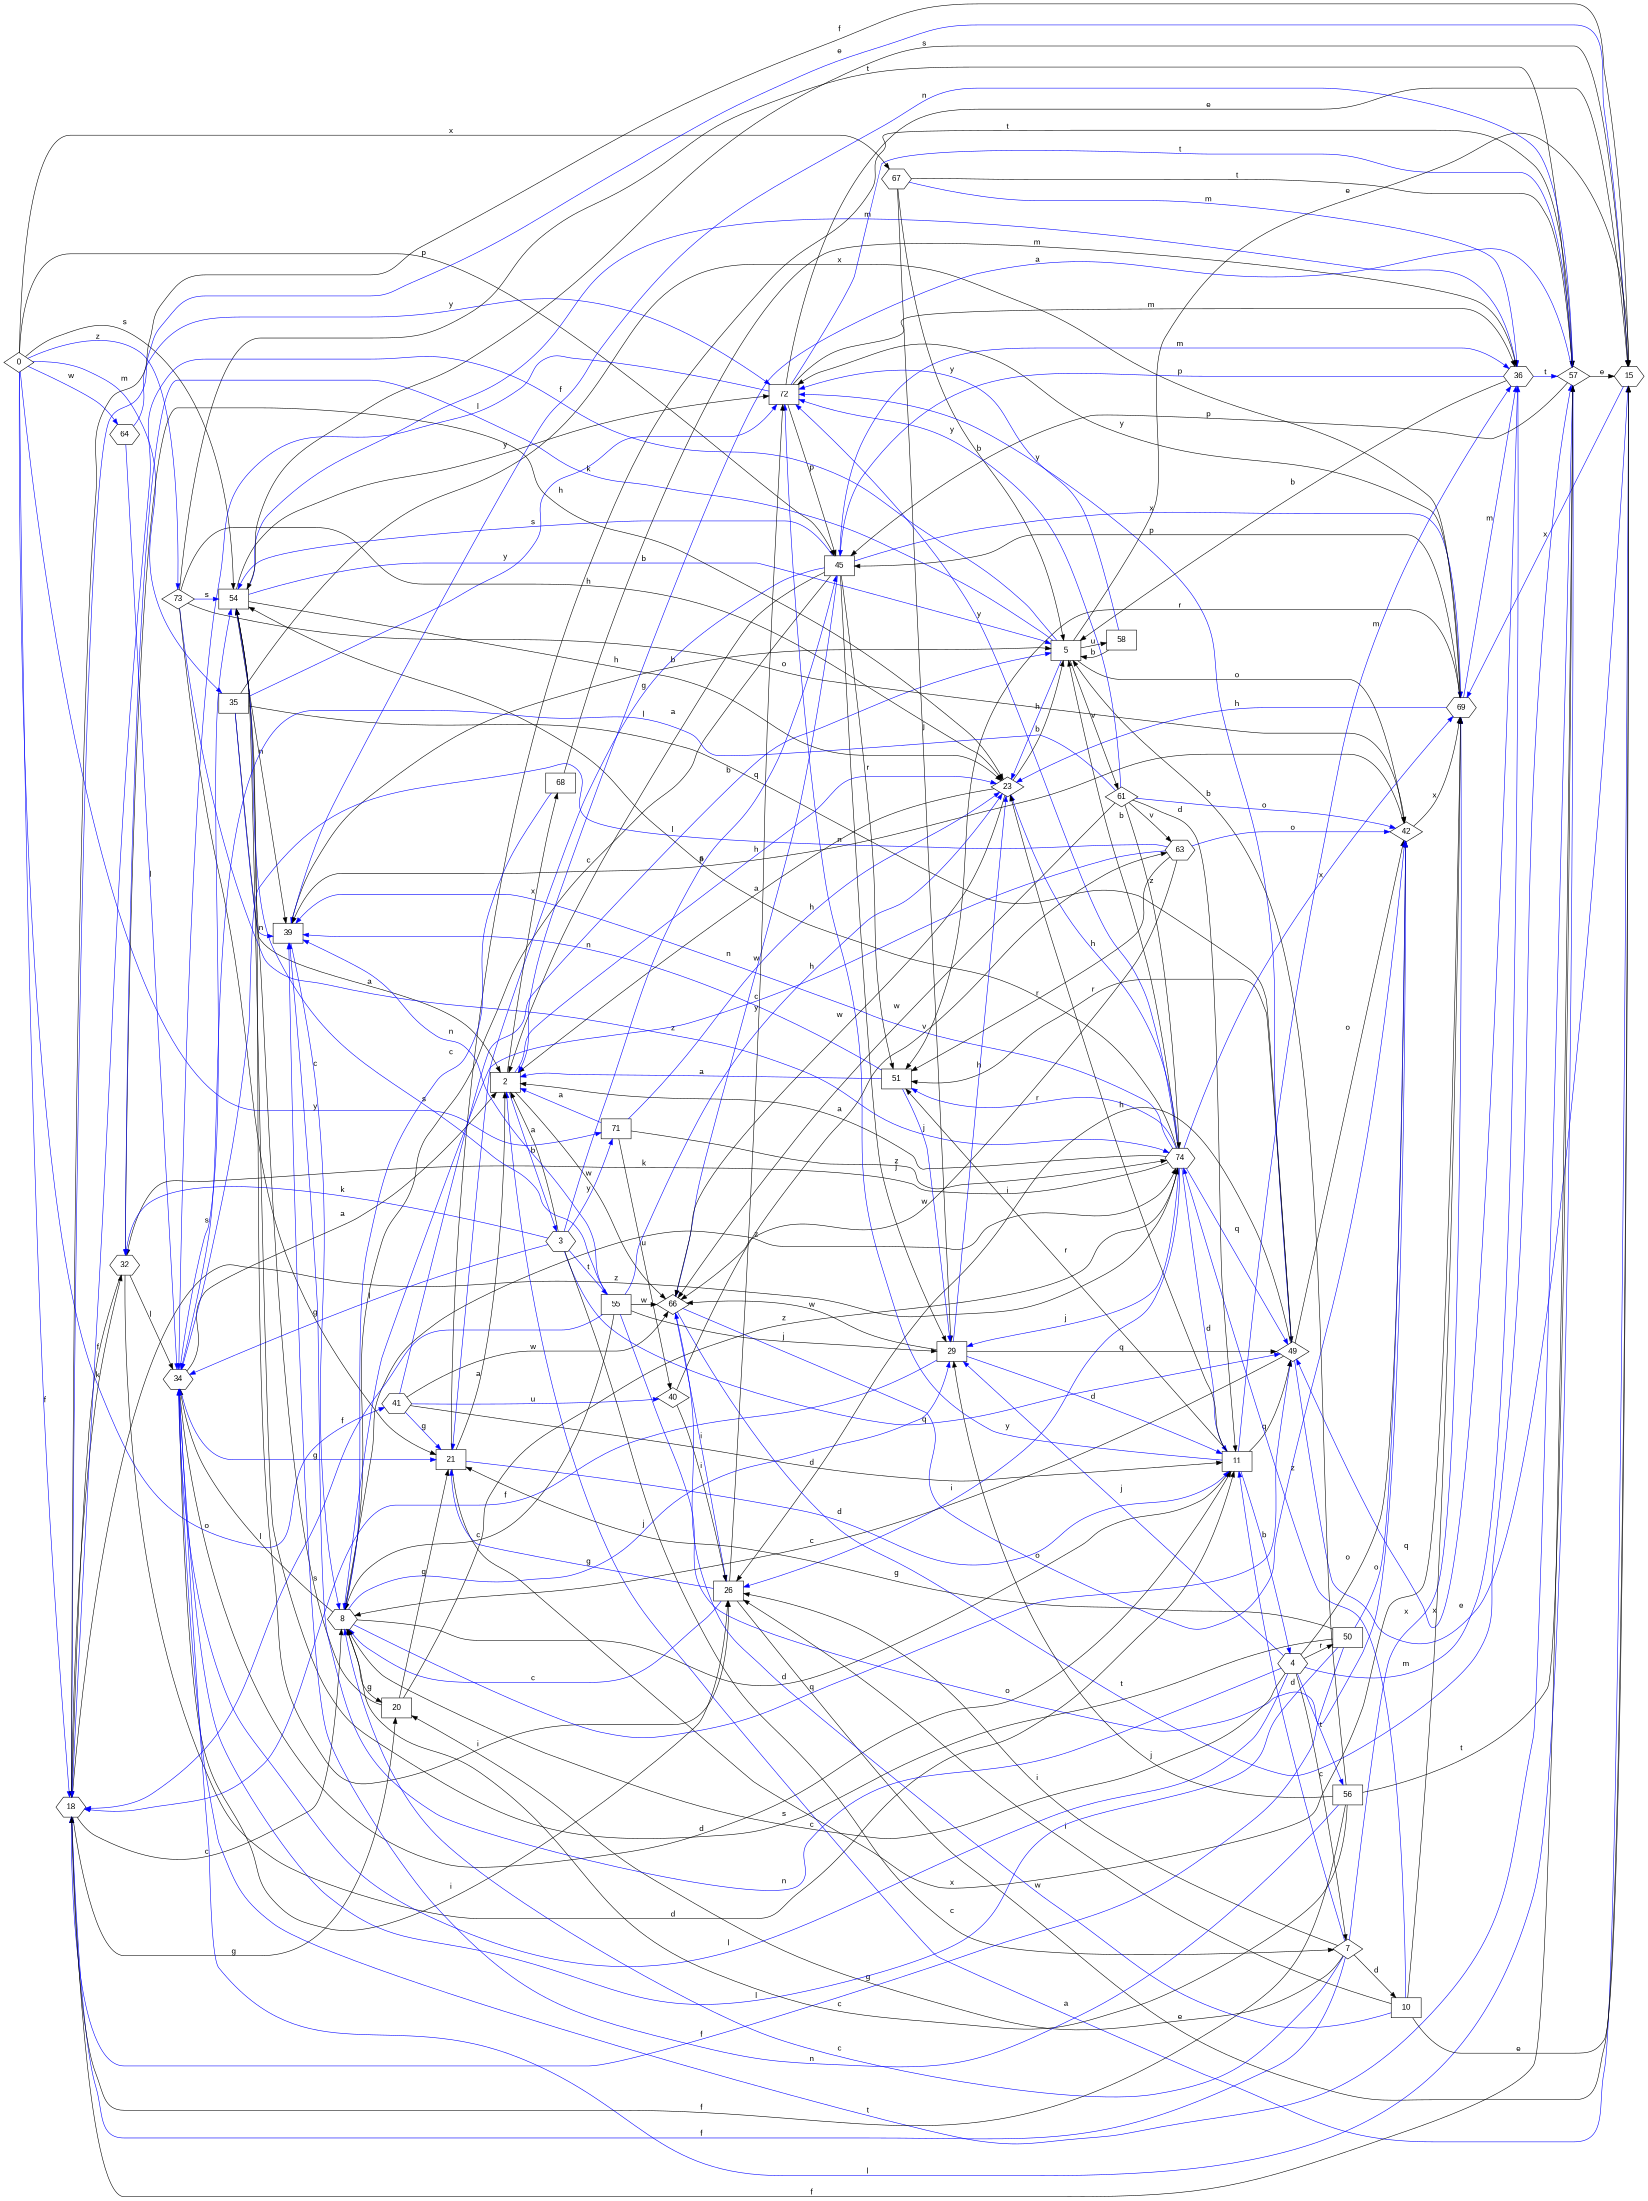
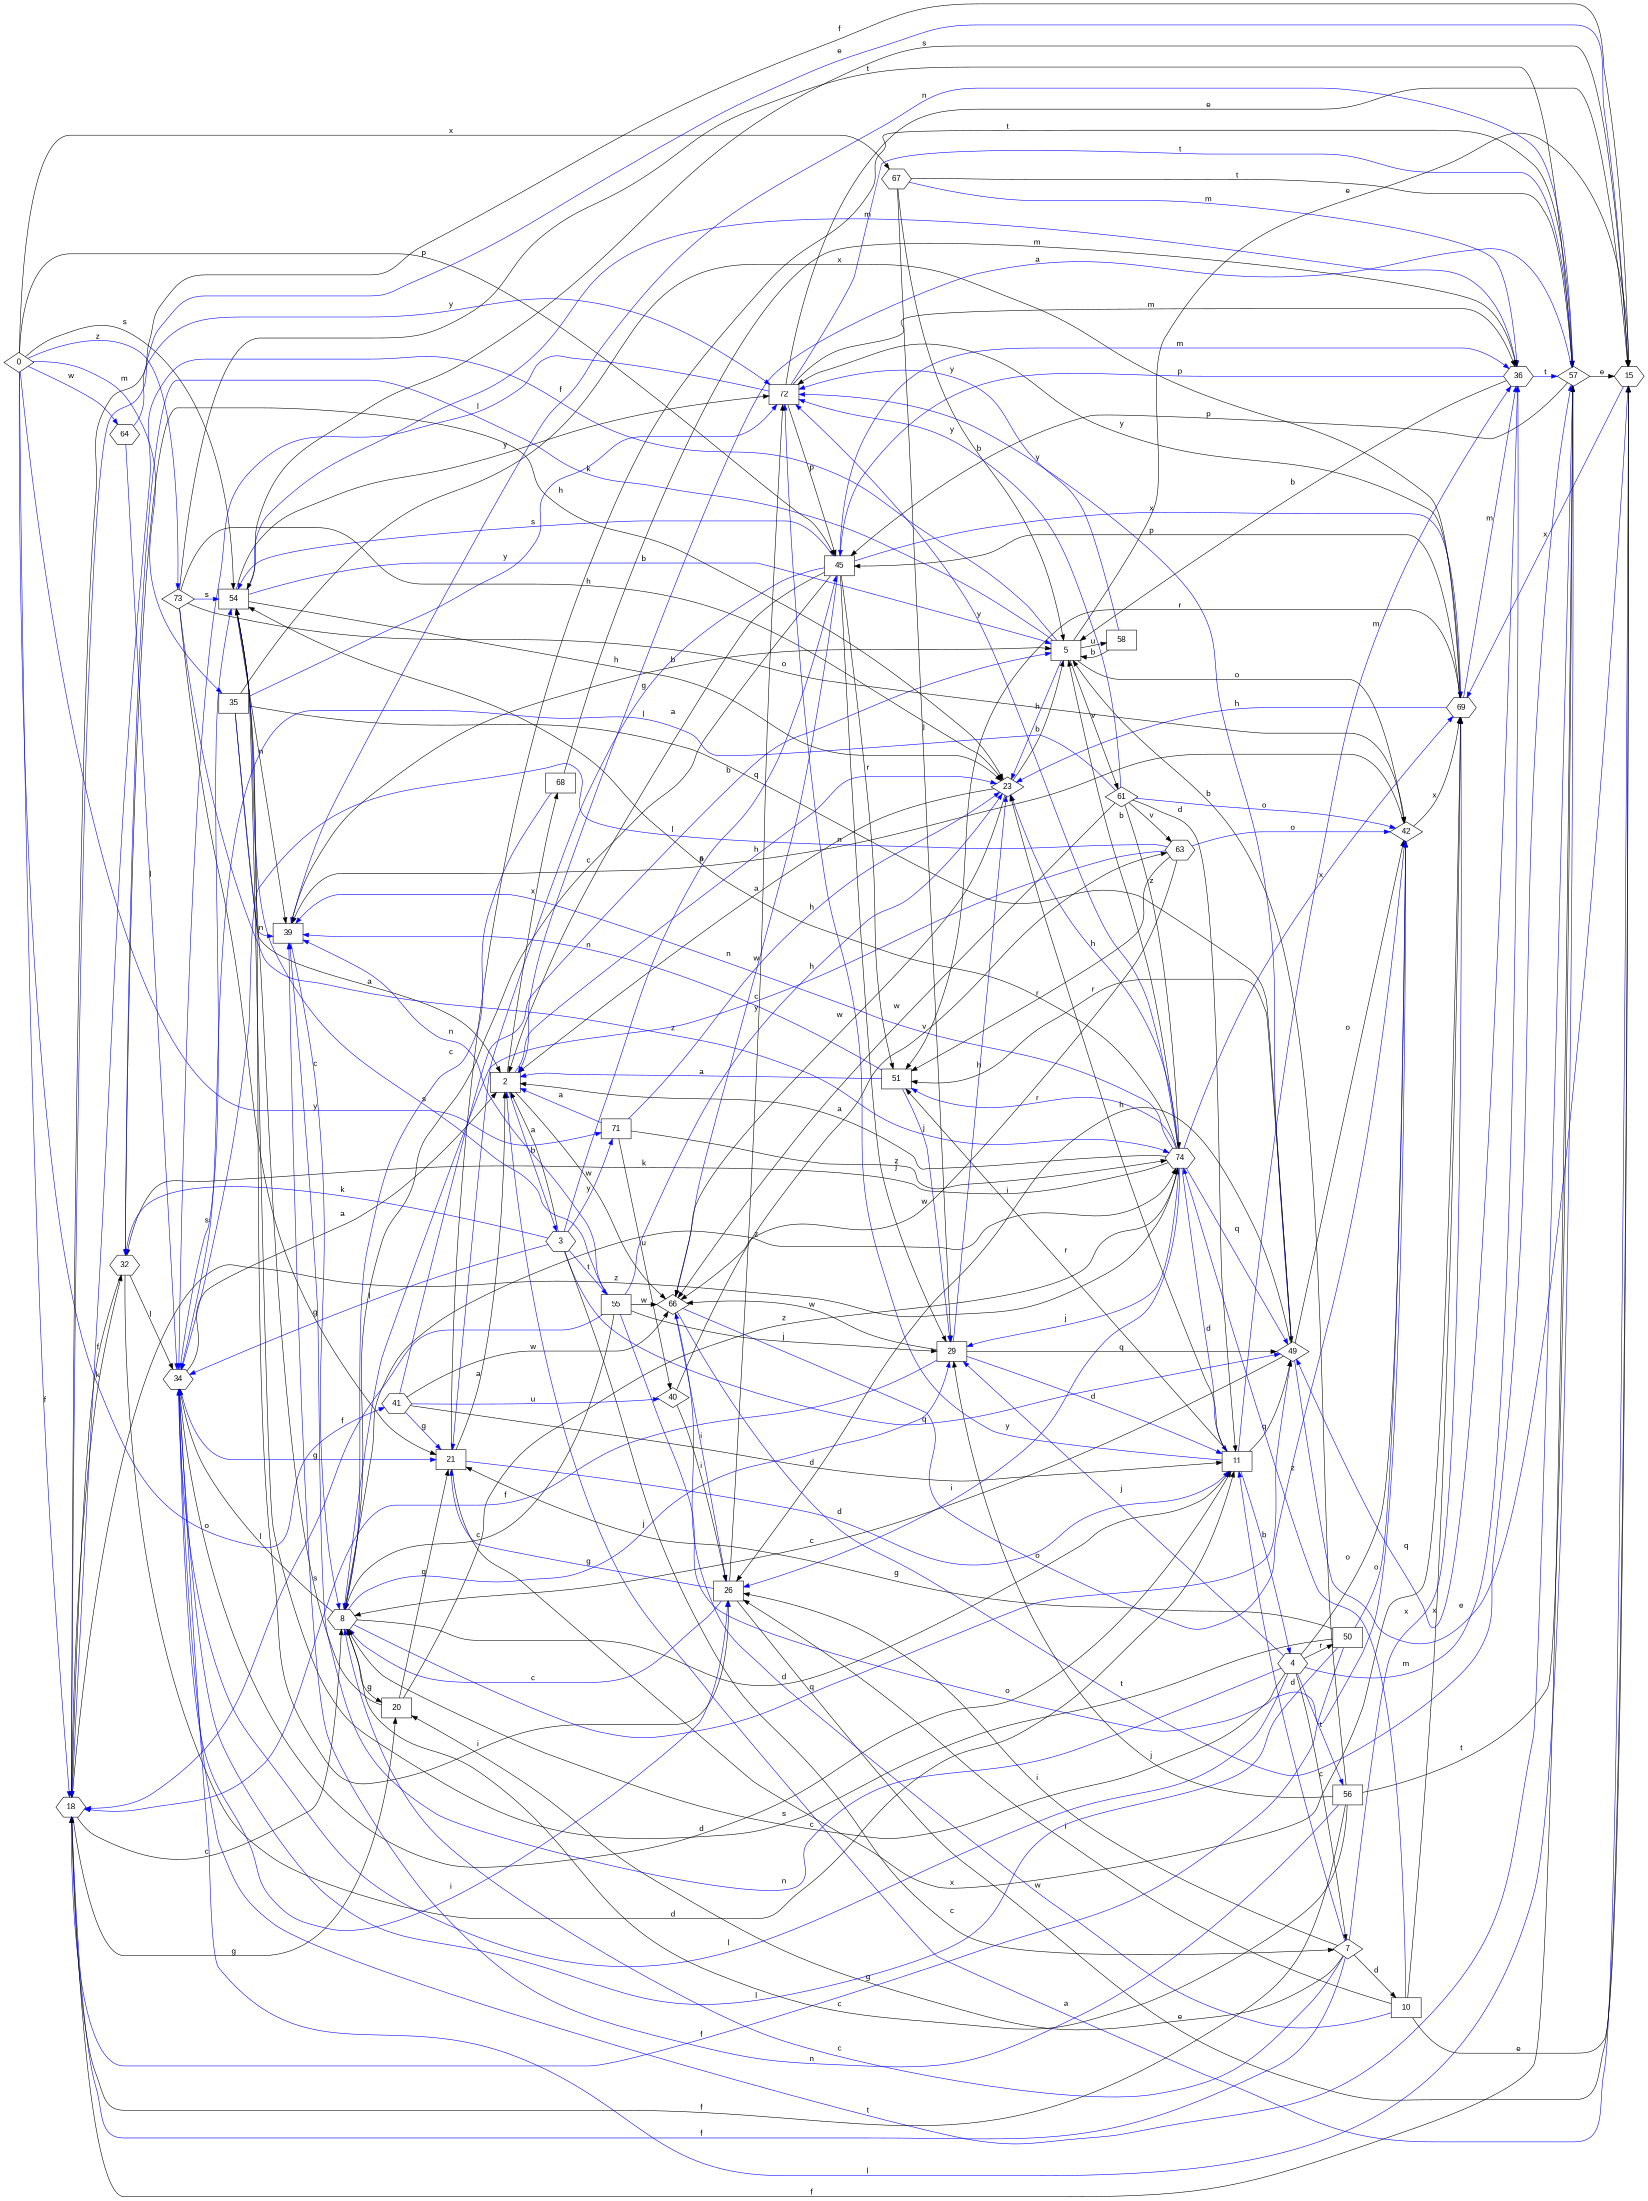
(310, 1924) -> (310, 1924)
